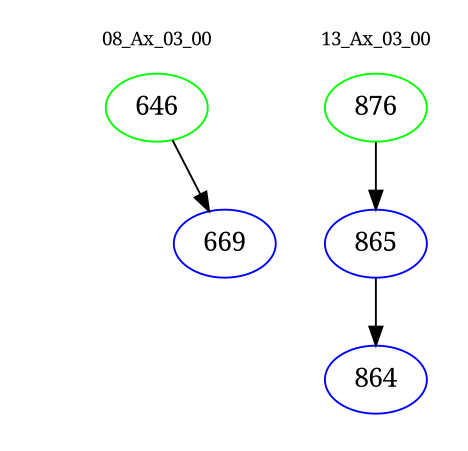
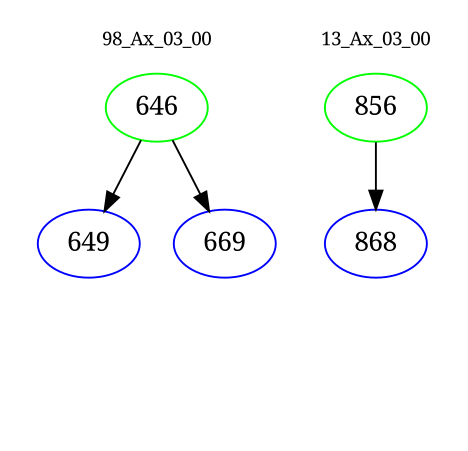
(157, 41) -> (157, 41)
(376, 108) -> (376, 108)
none -> (89, 244)
(376, 244) -> (376, 244)
(376, 380) -> none
